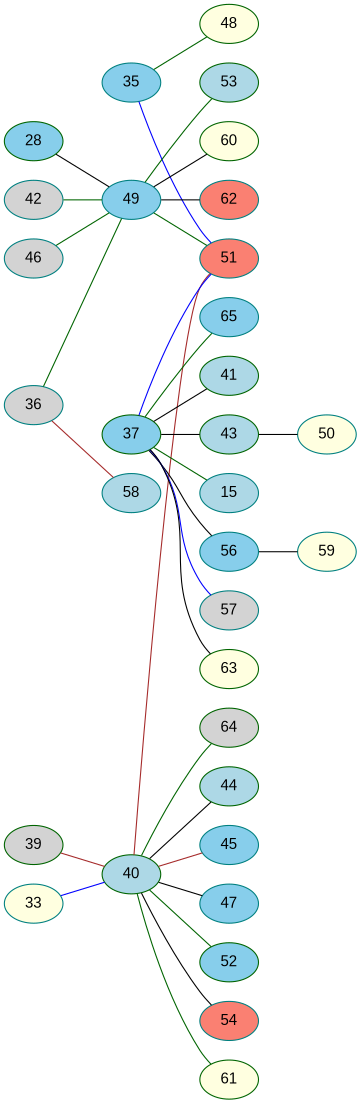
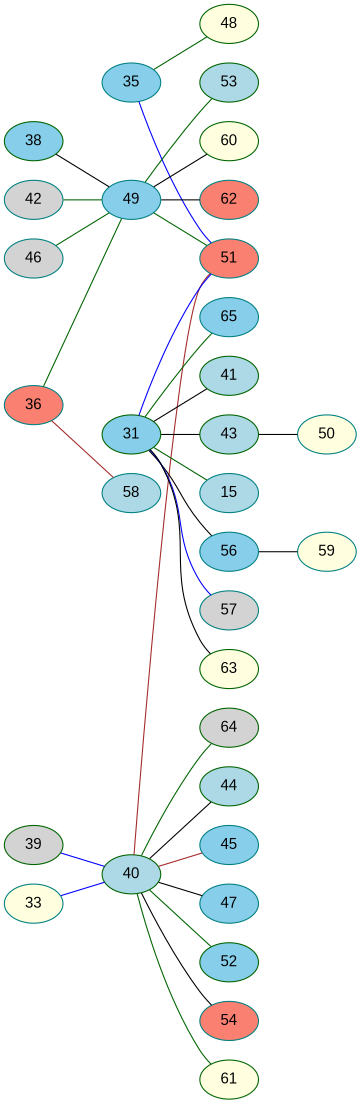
(34, 141) -> (34, 141)
(34, 405) -> (34, 405)
(131, 434) -> (131, 434)
(83, 860) -> (83, 860)
